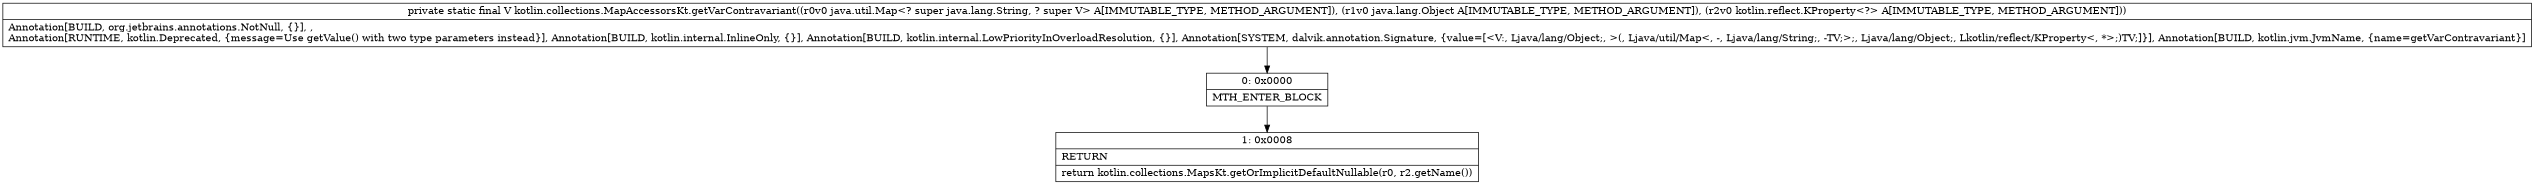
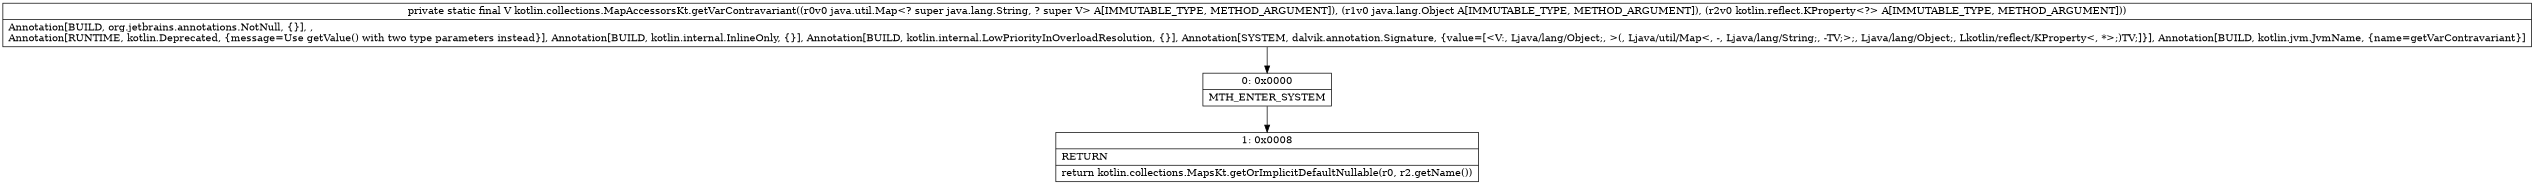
(1267, 97) -> (1267, 97)
